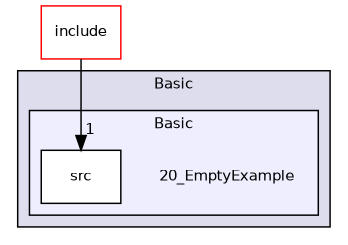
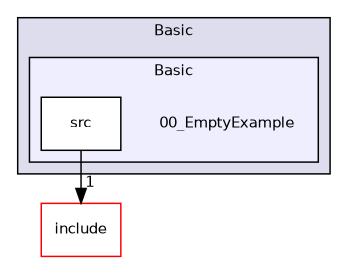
(81, 97) -> (81, 170)
(227, 177) -> (227, 124)
